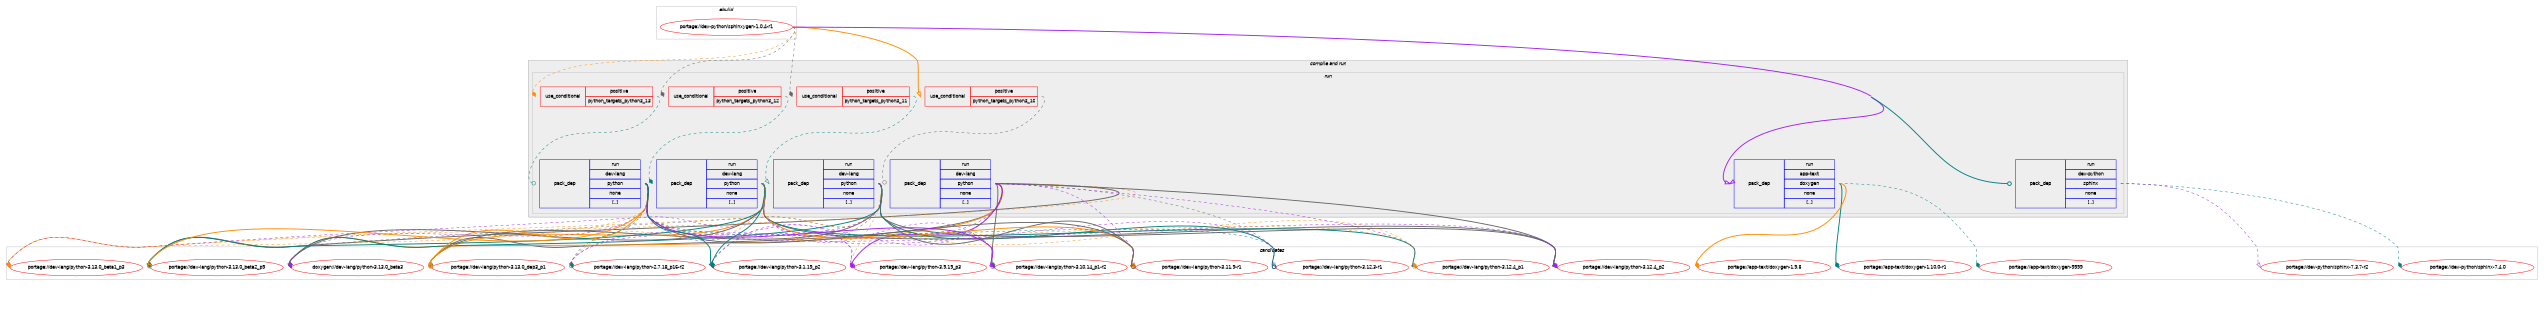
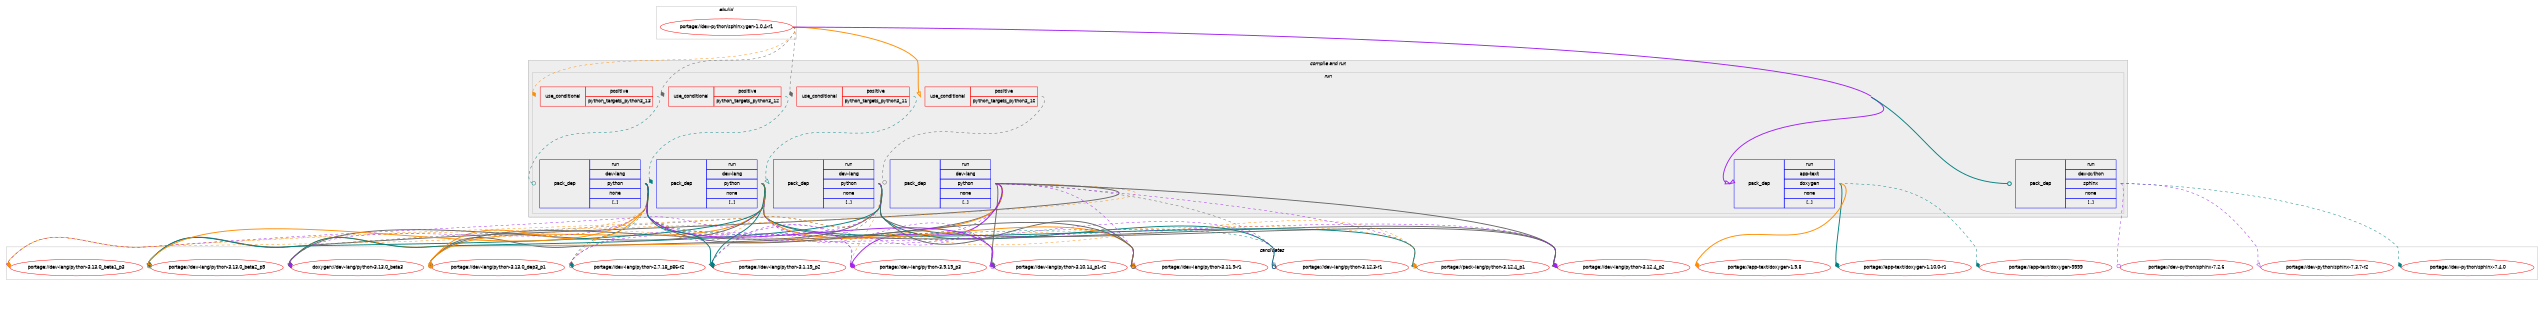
(639, 268) -> (639, 268)
(1483, 268) -> (1483, 268)
none -> (2186, 268)
